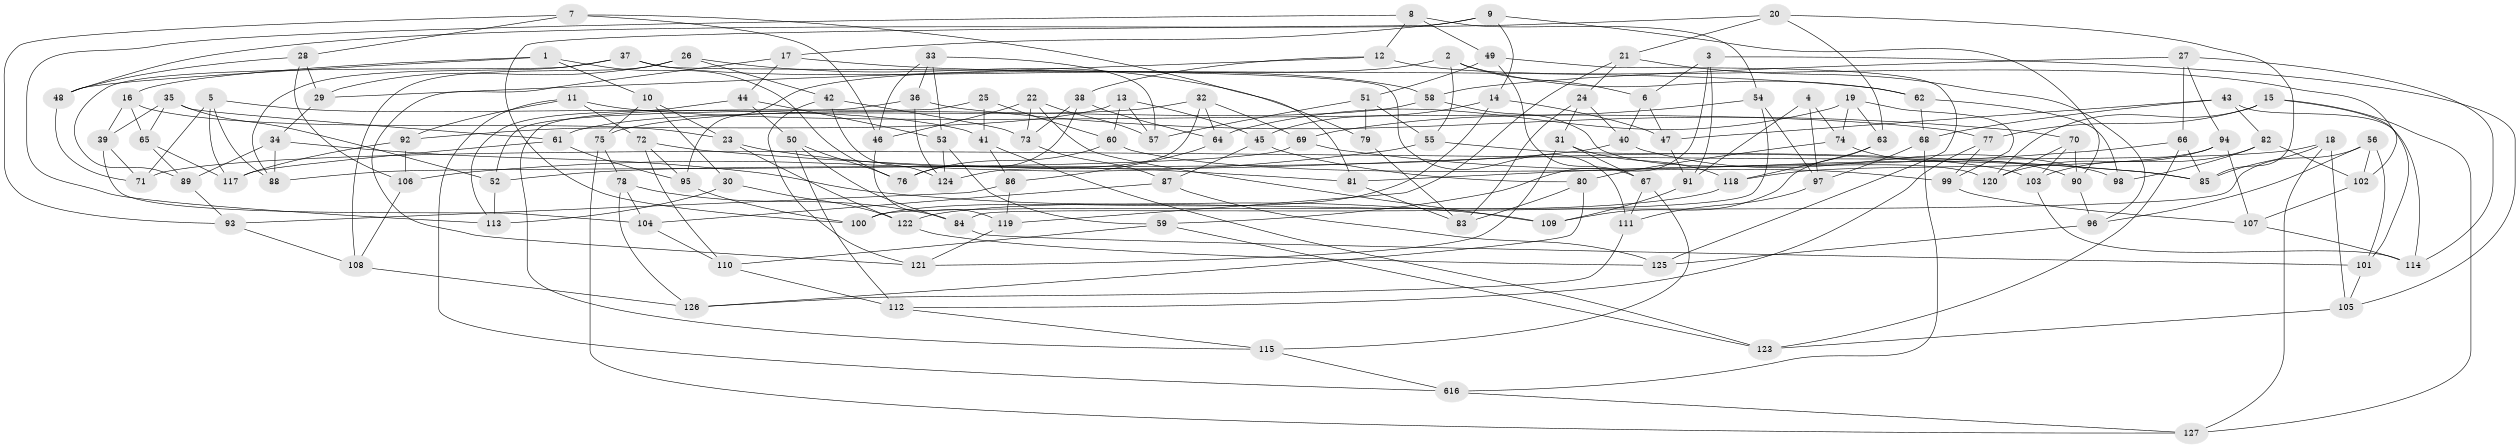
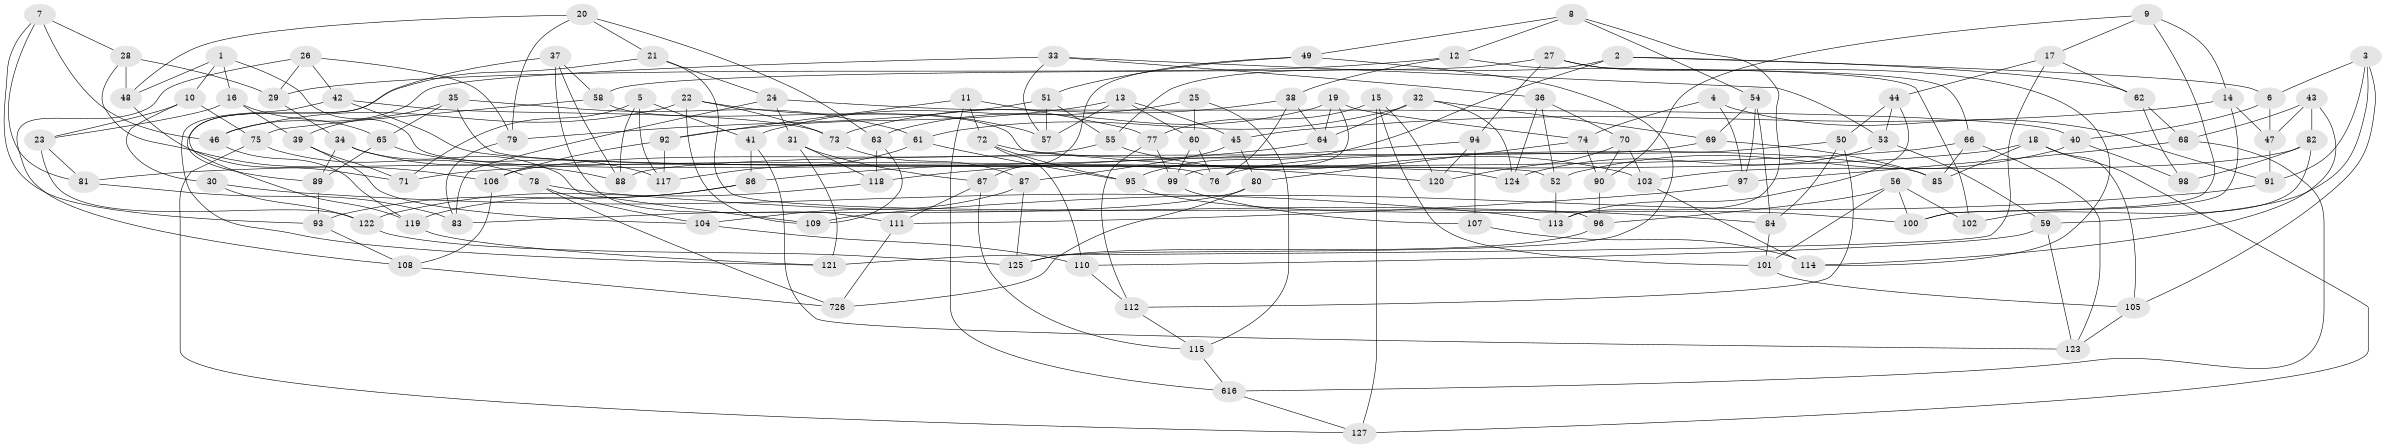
(2118, 32) -> (524, 65)
(2306, 203) -> none
(692, 308) -> (838, 308)
